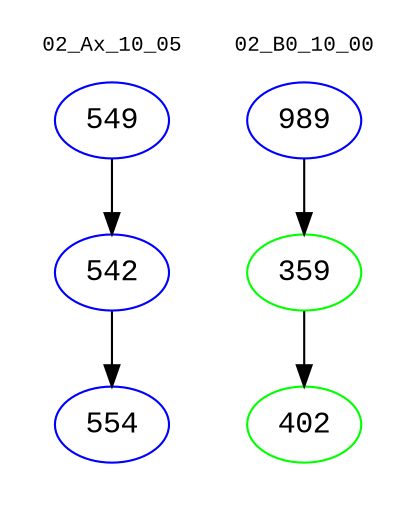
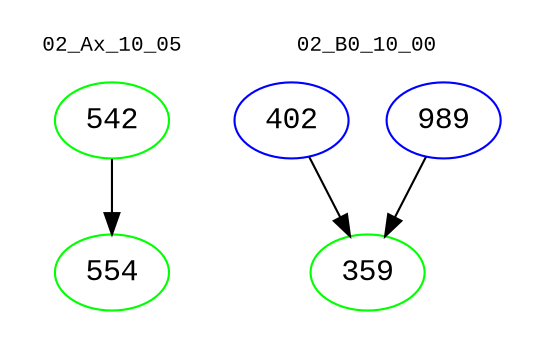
(112, 120) -> none
(112, 273) -> (112, 120)
(304, 338) -> (325, 187)
(112, 425) -> (112, 273)
(304, 425) -> (292, 120)
